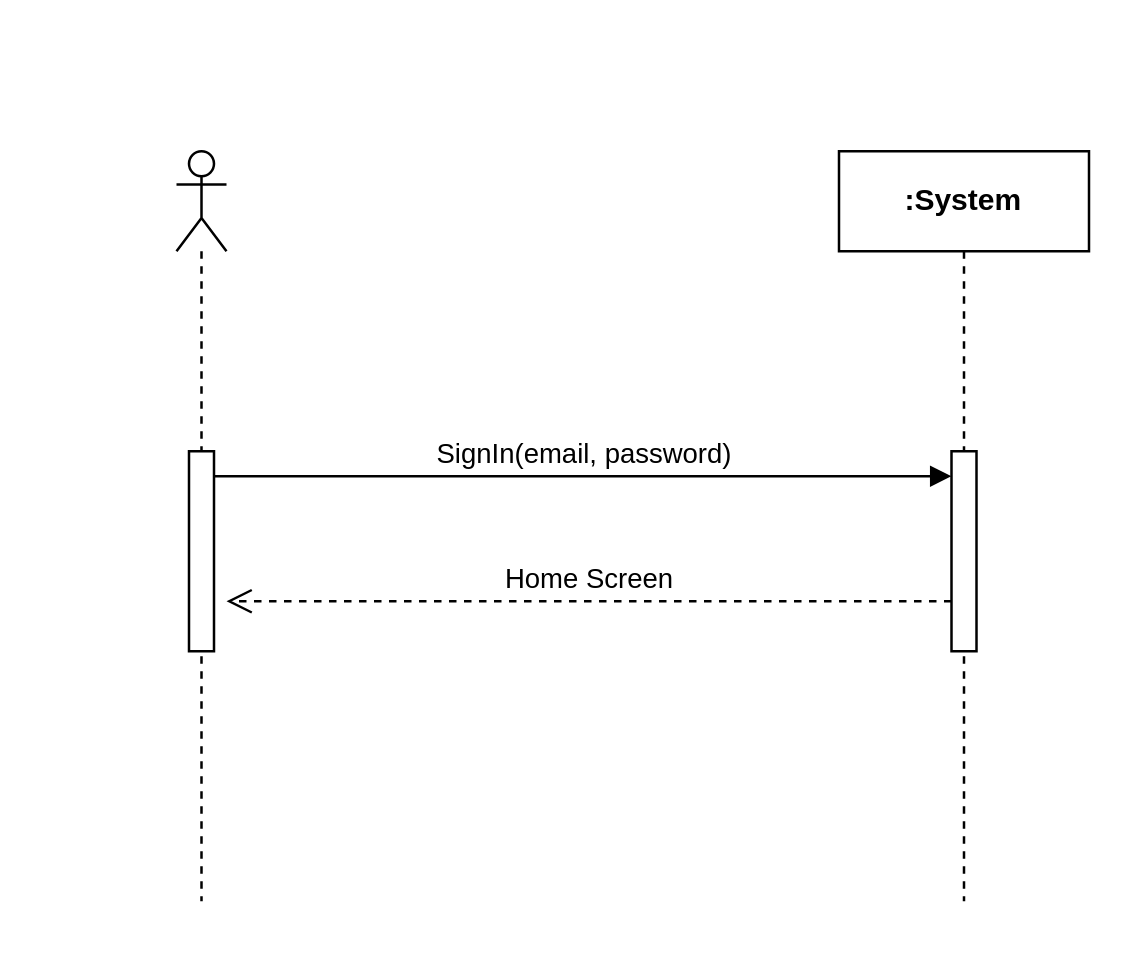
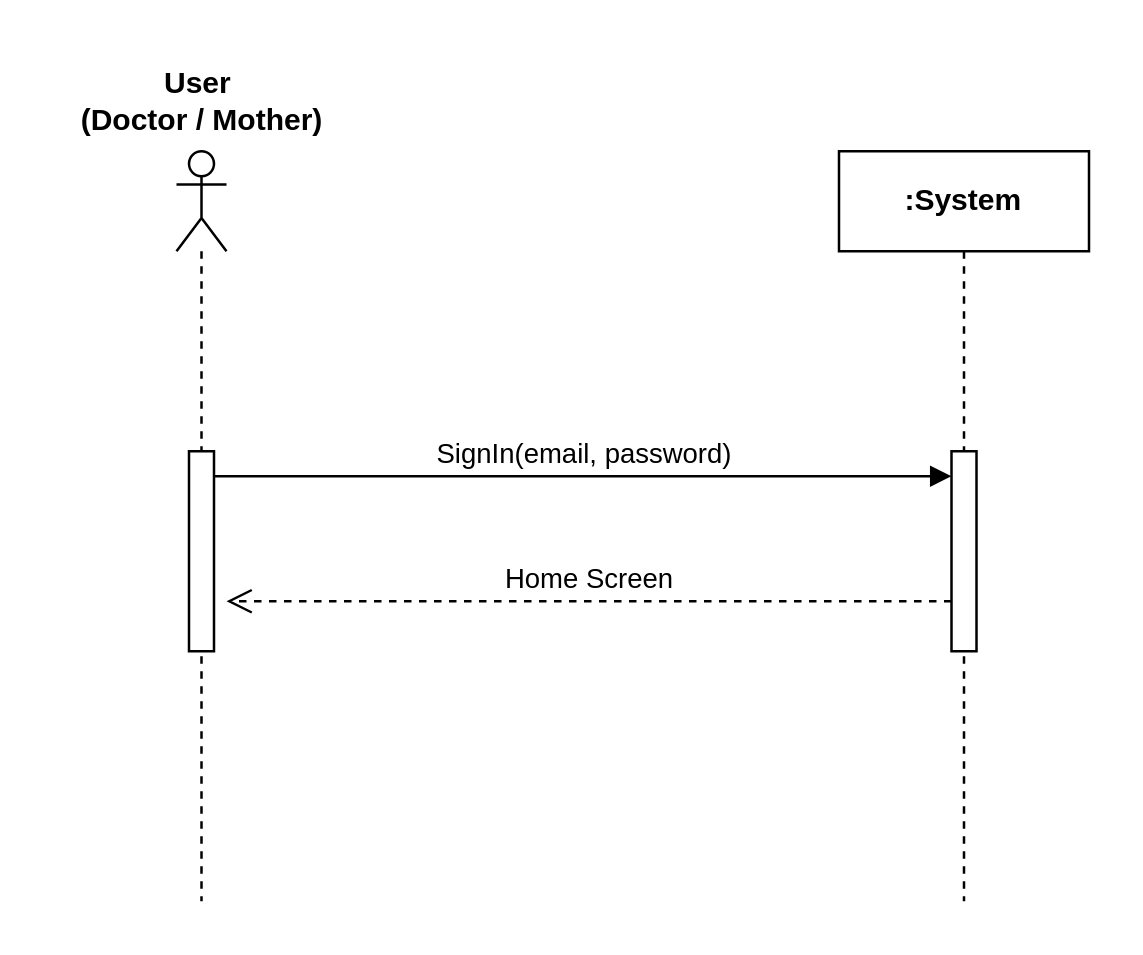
none -> (201, 101)
